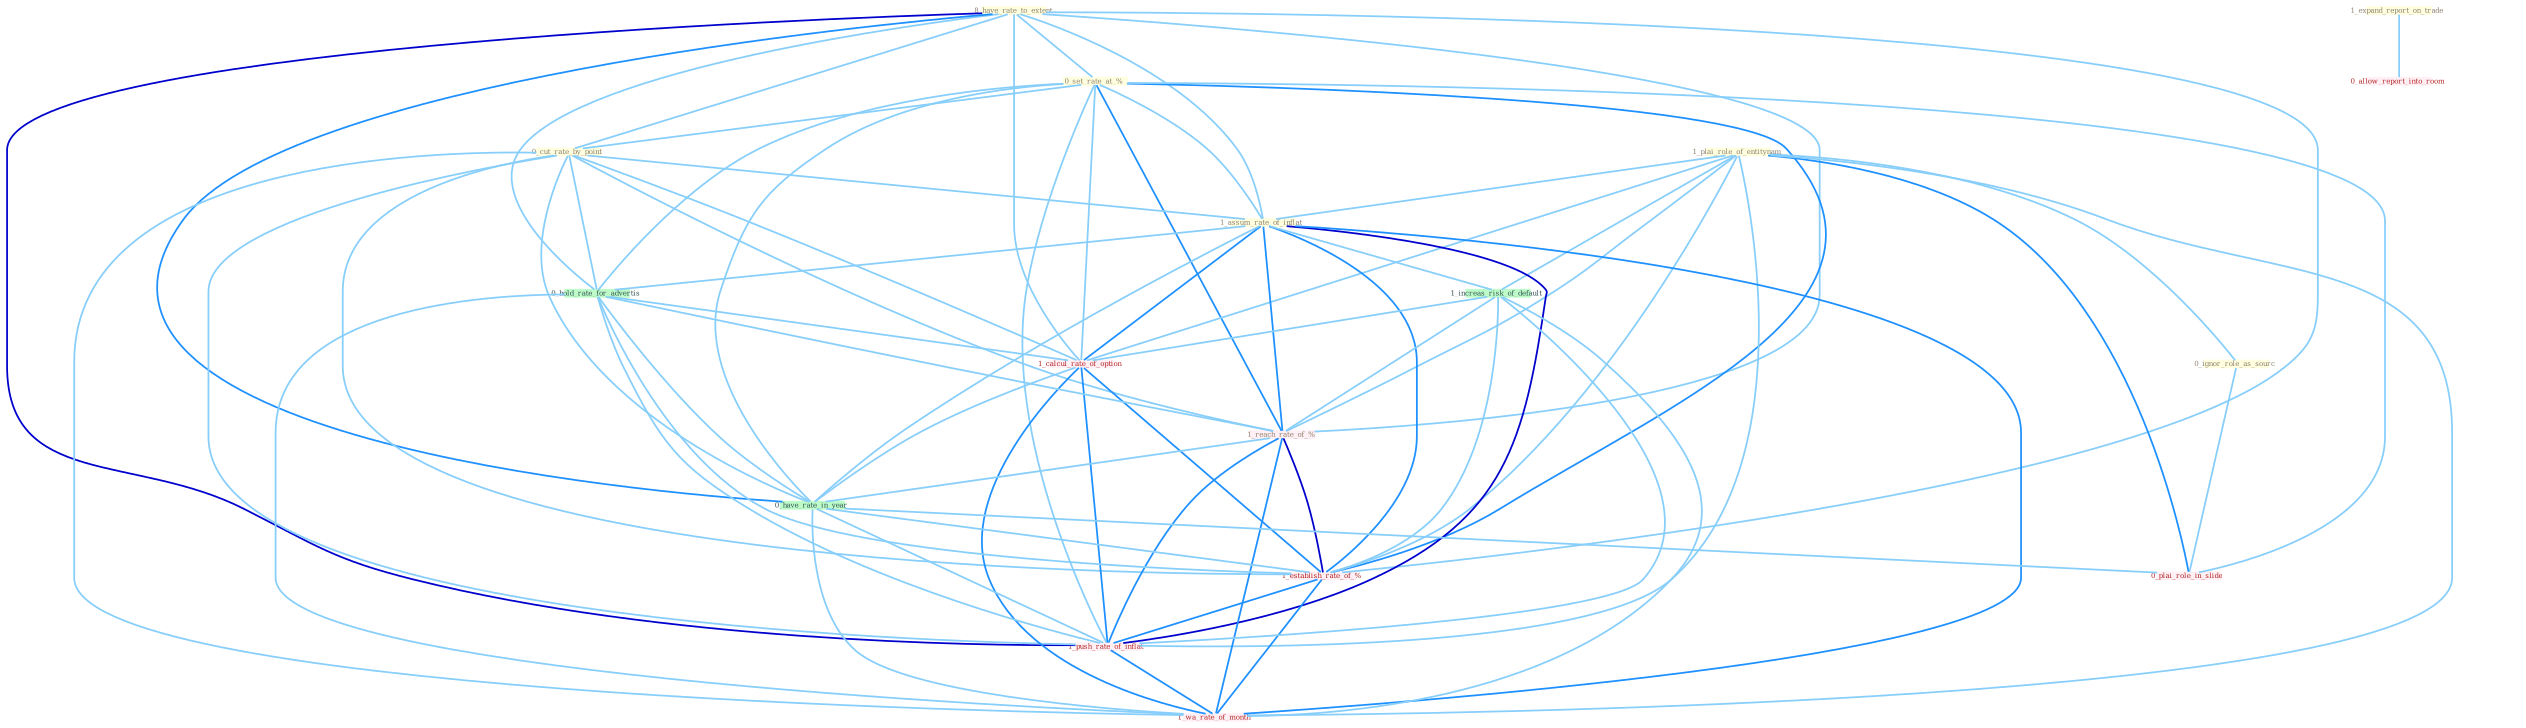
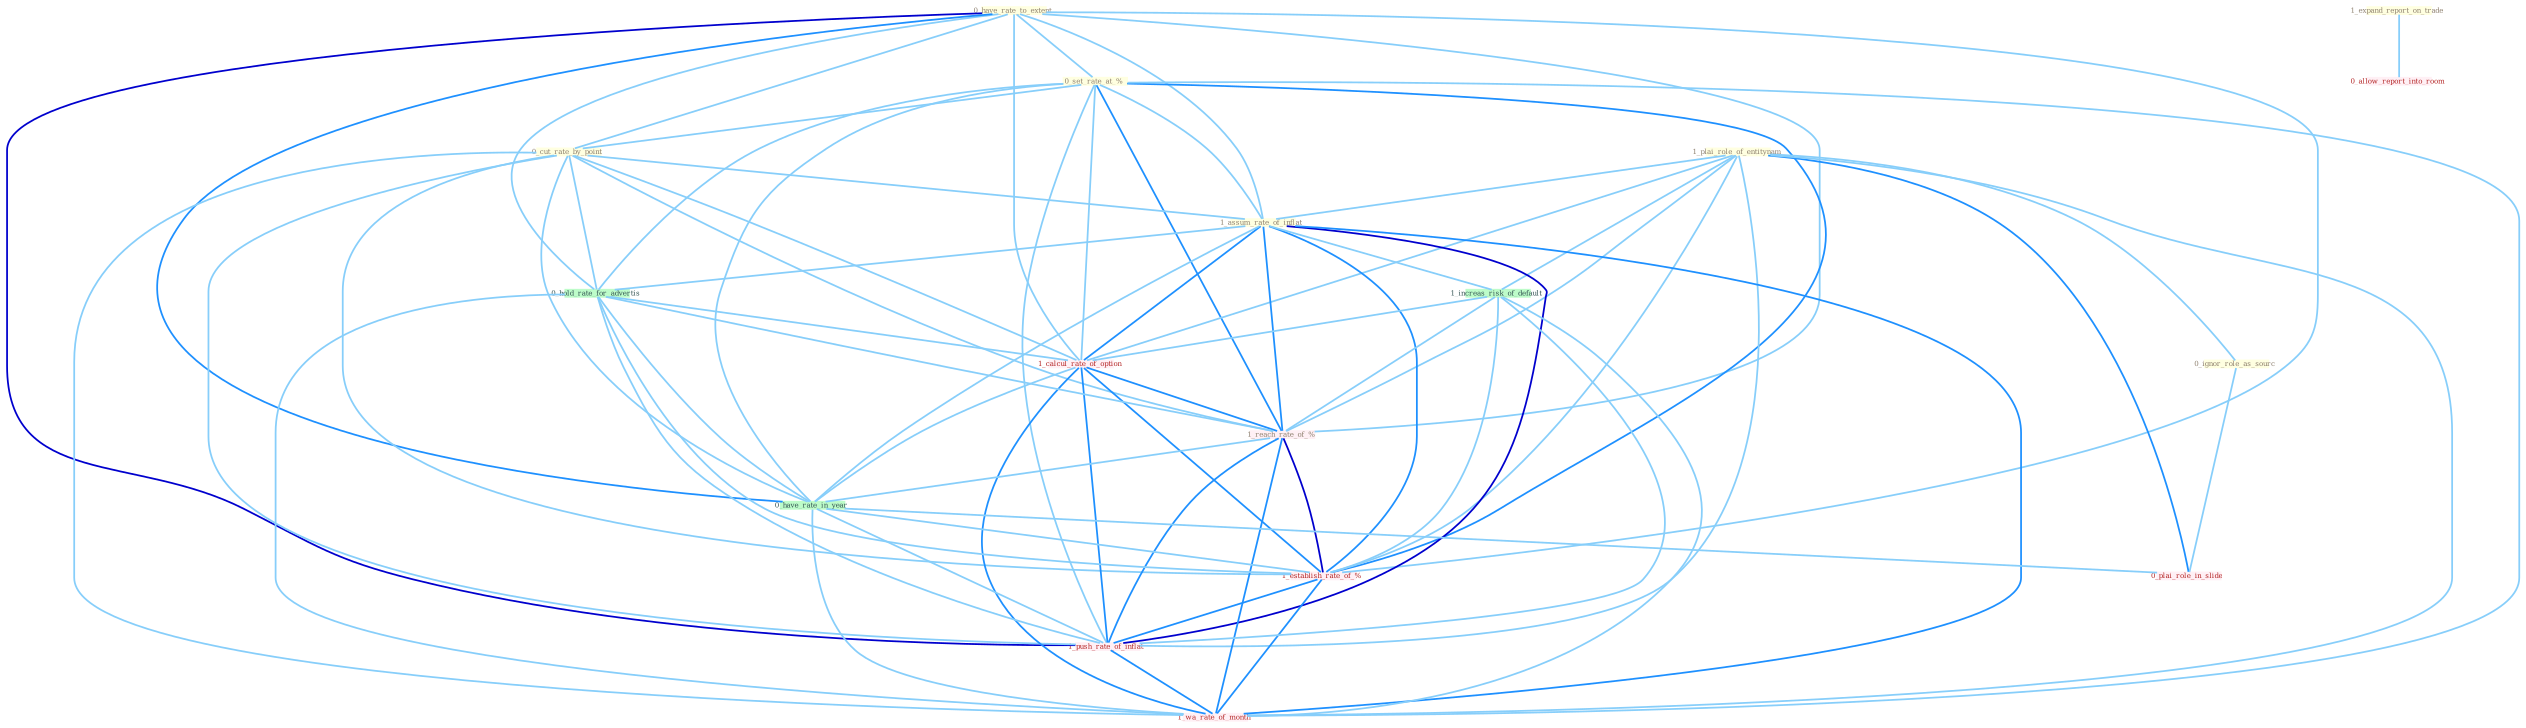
(1014, 11) -> (1014, 11)
(1999, 117) -> (2519, 339)
none -> (1182, 399)
